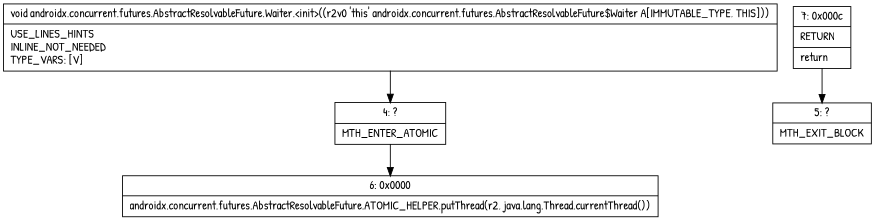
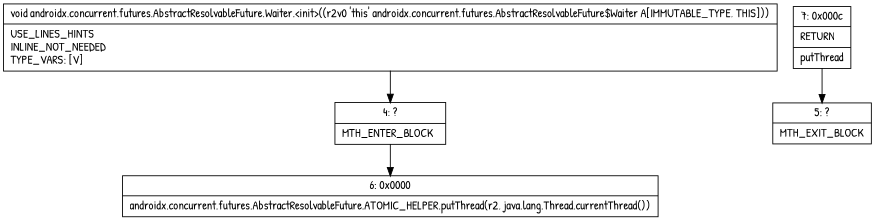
(814, 58) -> (822, 58)
(390, 133) -> (388, 133)
